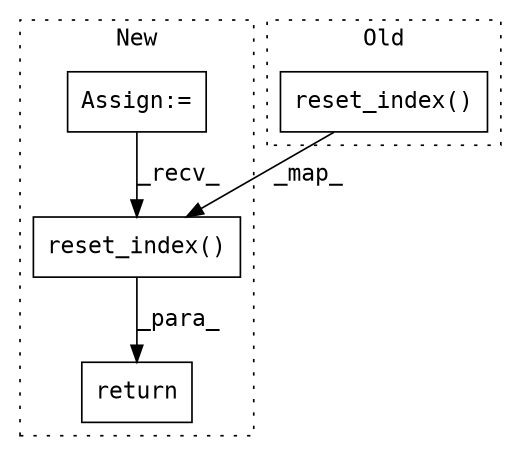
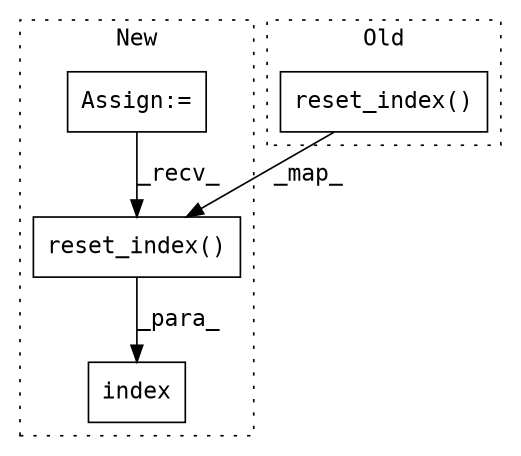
(137, 392) -> (137, 392)
